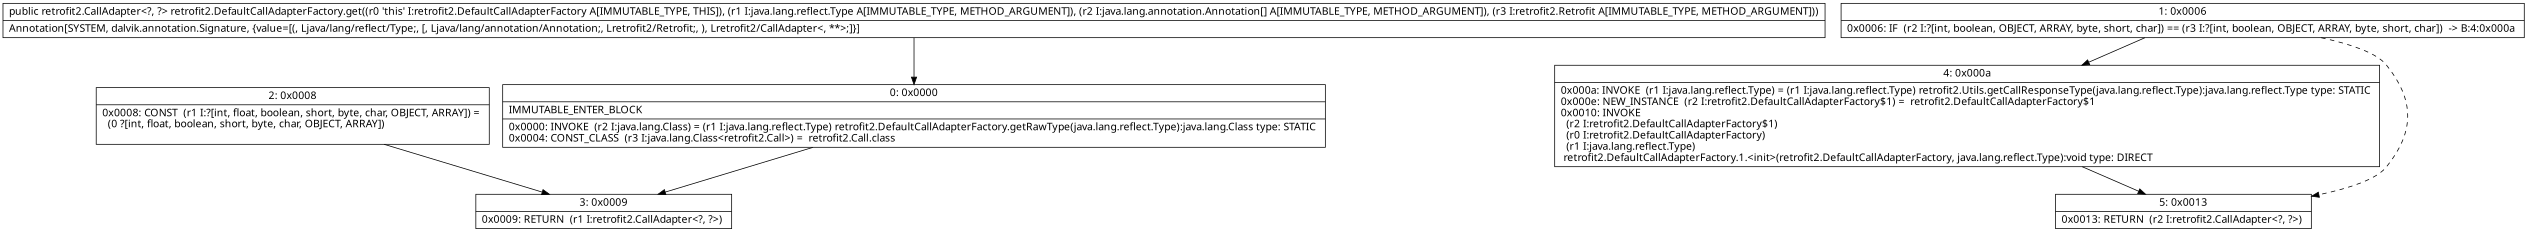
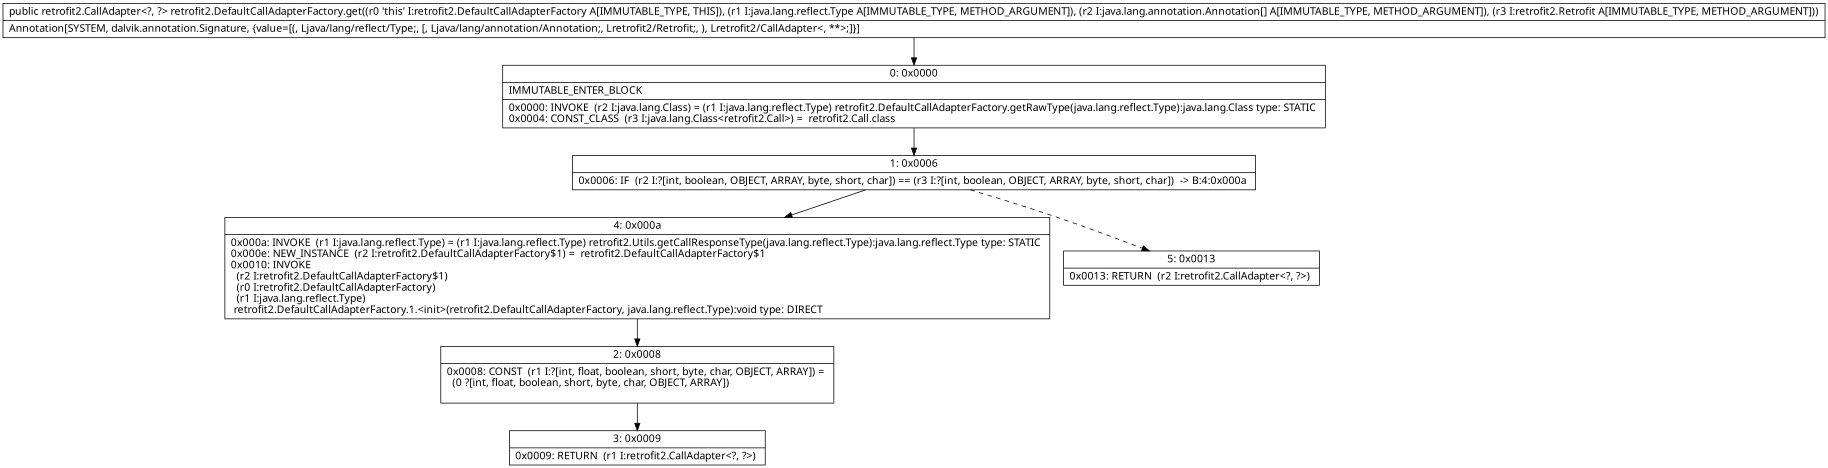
(739, 170) -> (914, 138)
(2110, 179) -> (637, 329)
